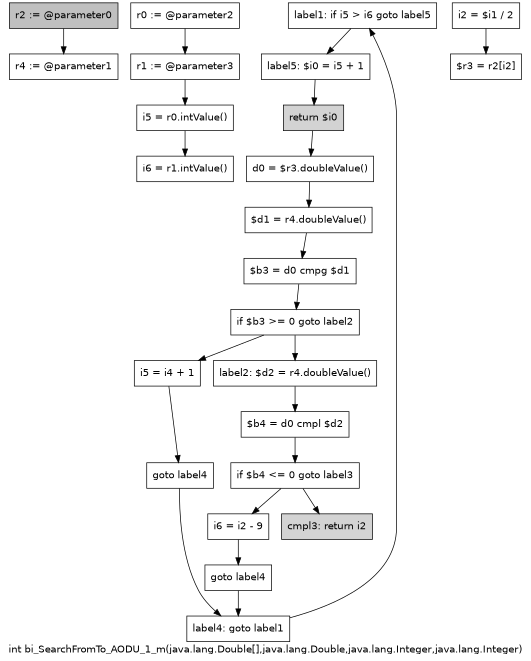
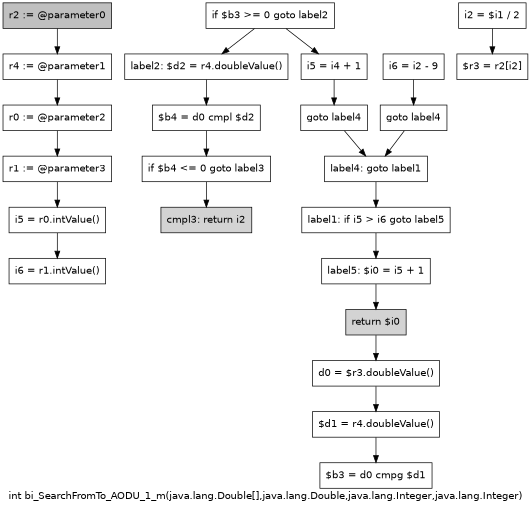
none -> (57, 89)
(298, 293) -> none
(269, 499) -> none
